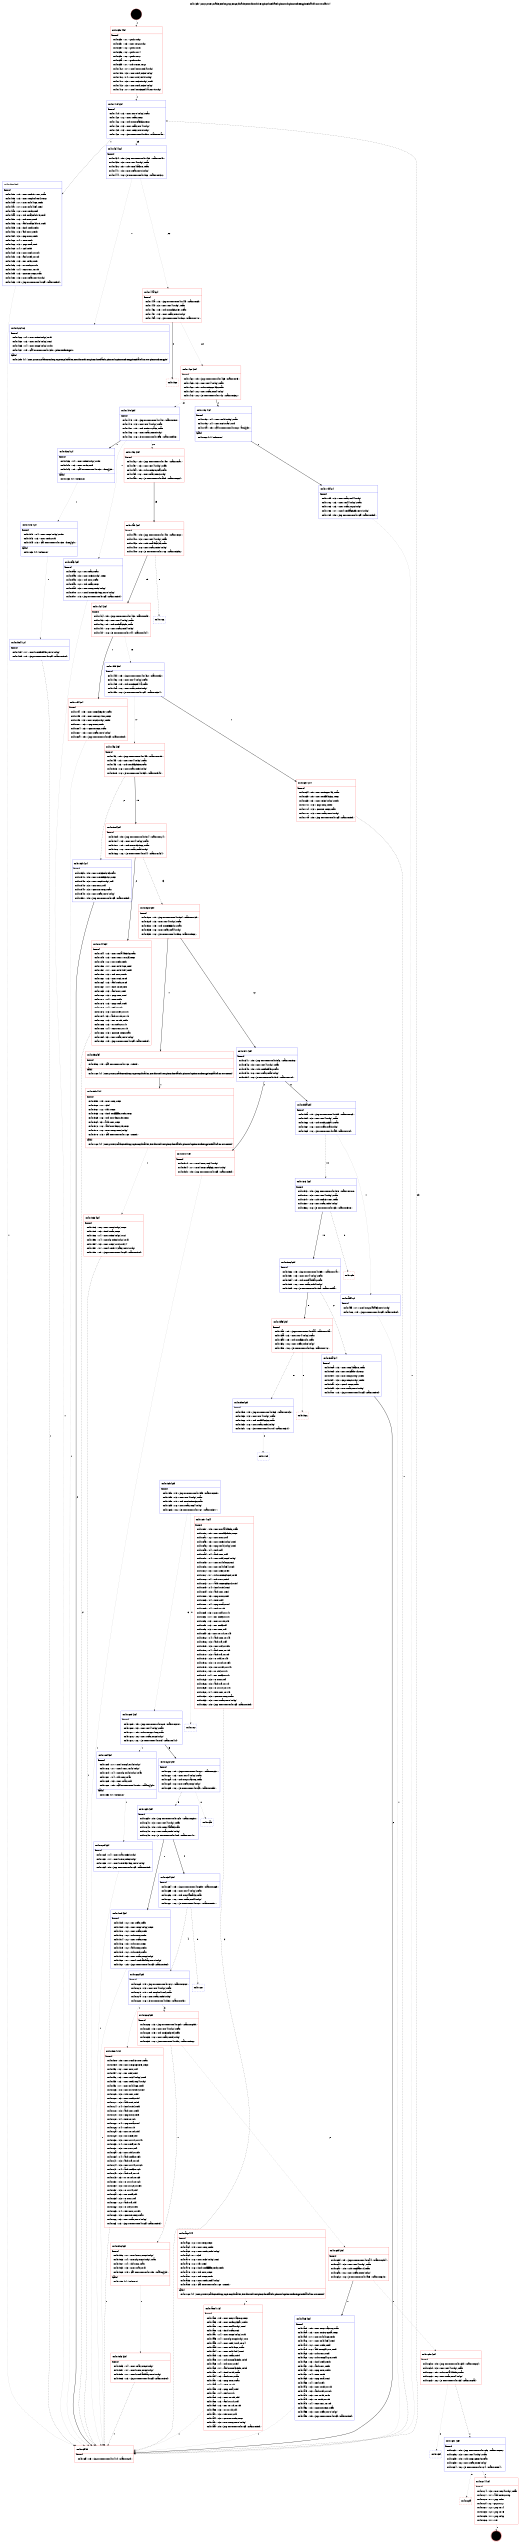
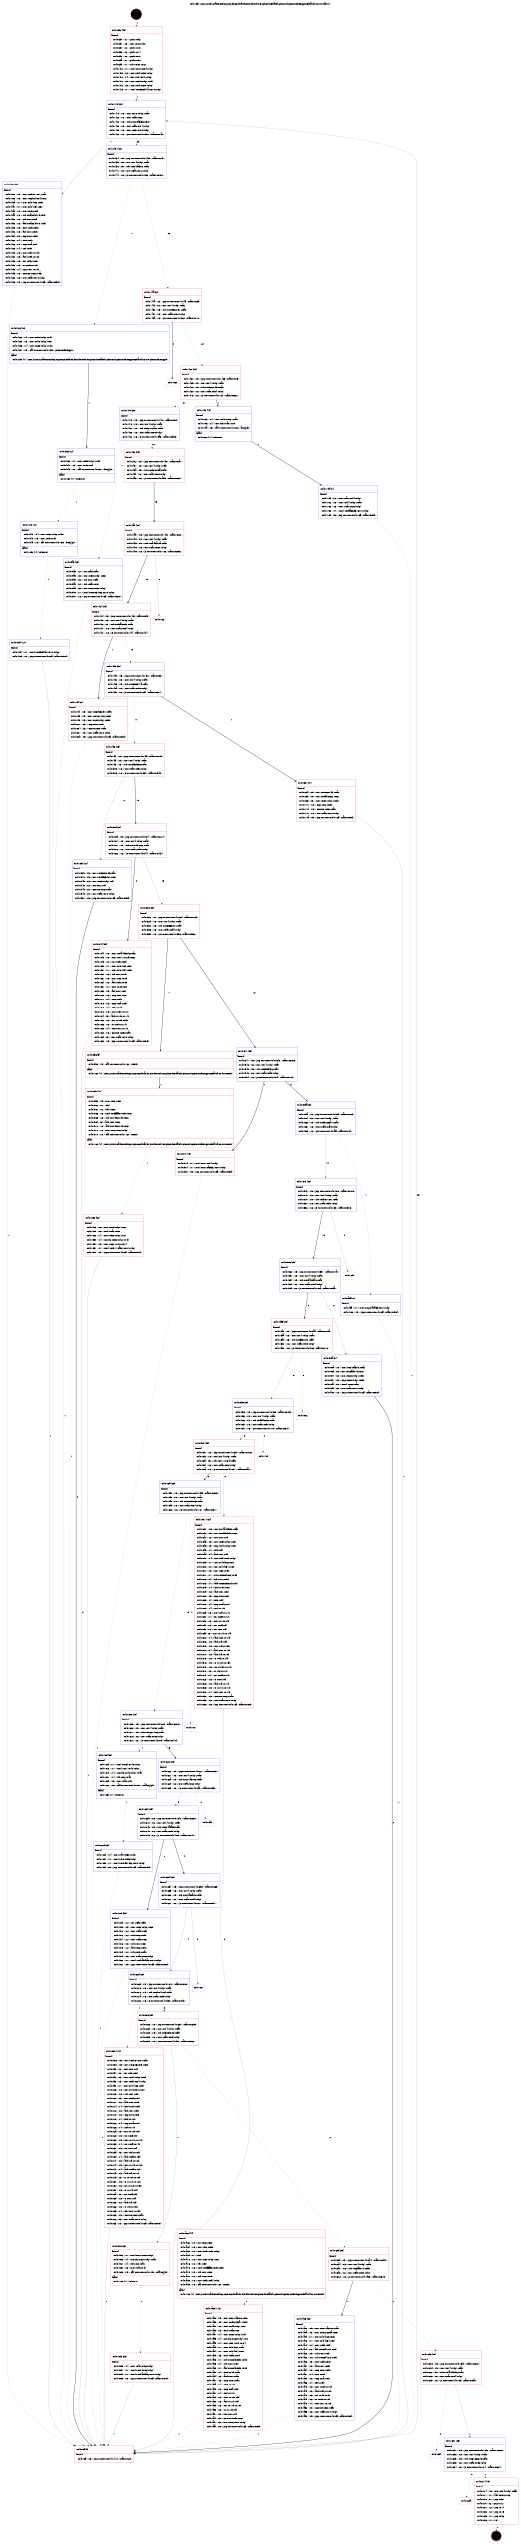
(116, 444) -> (88, 405)
none -> (224, 1456)
